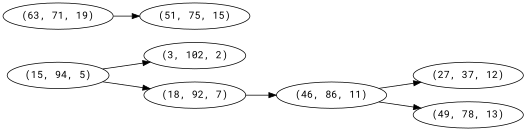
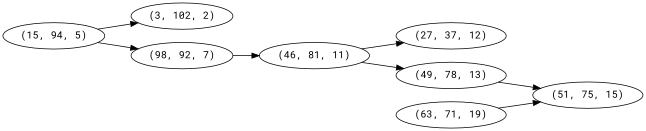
none -> (516, 85)
(195, 95) -> (182, 56)
(332, 95) -> (314, 56)
